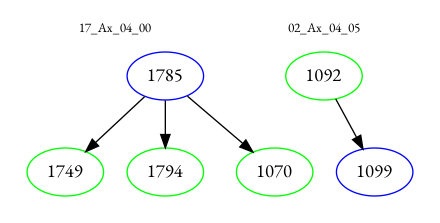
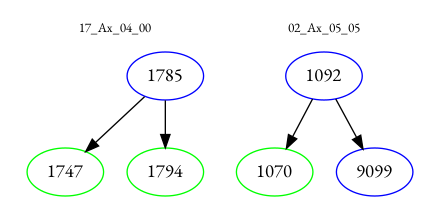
(325, 29) -> (325, 29)
(324, 76) -> (324, 76)
(205, 111) -> (303, 118)
(65, 172) -> (65, 172)
(375, 172) -> (375, 172)
